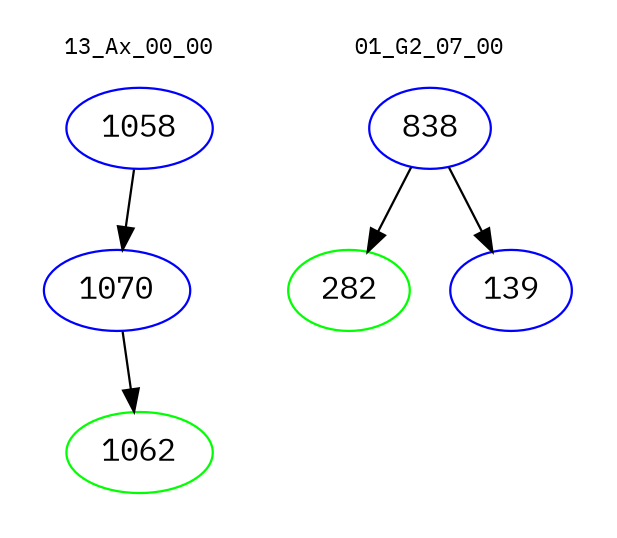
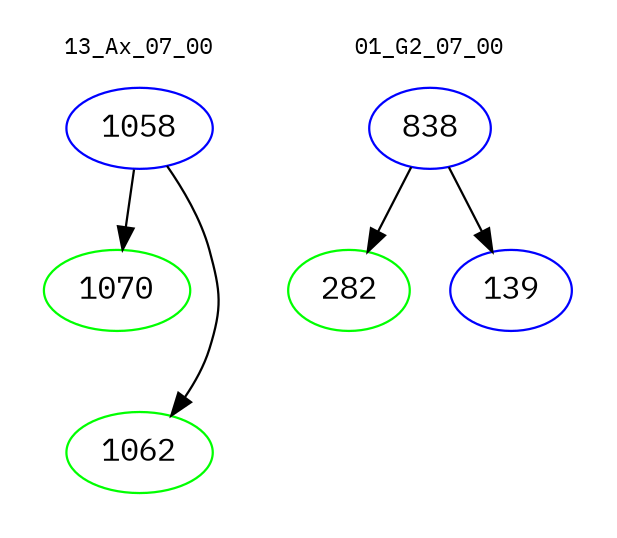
(140, 48) -> (140, 48)
(117, 290) -> (117, 290)
(127, 360) -> (216, 279)
